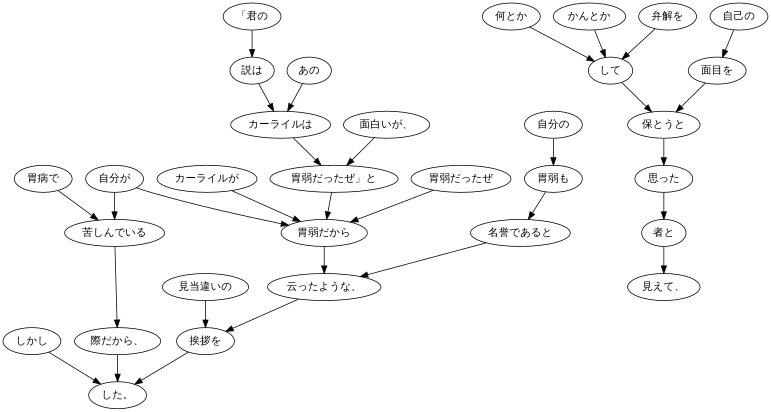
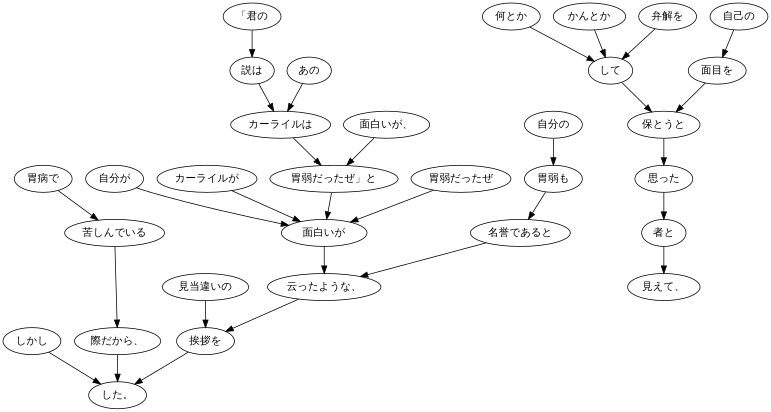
(115, 202) -> none
(324, 233) -> (324, 233)
